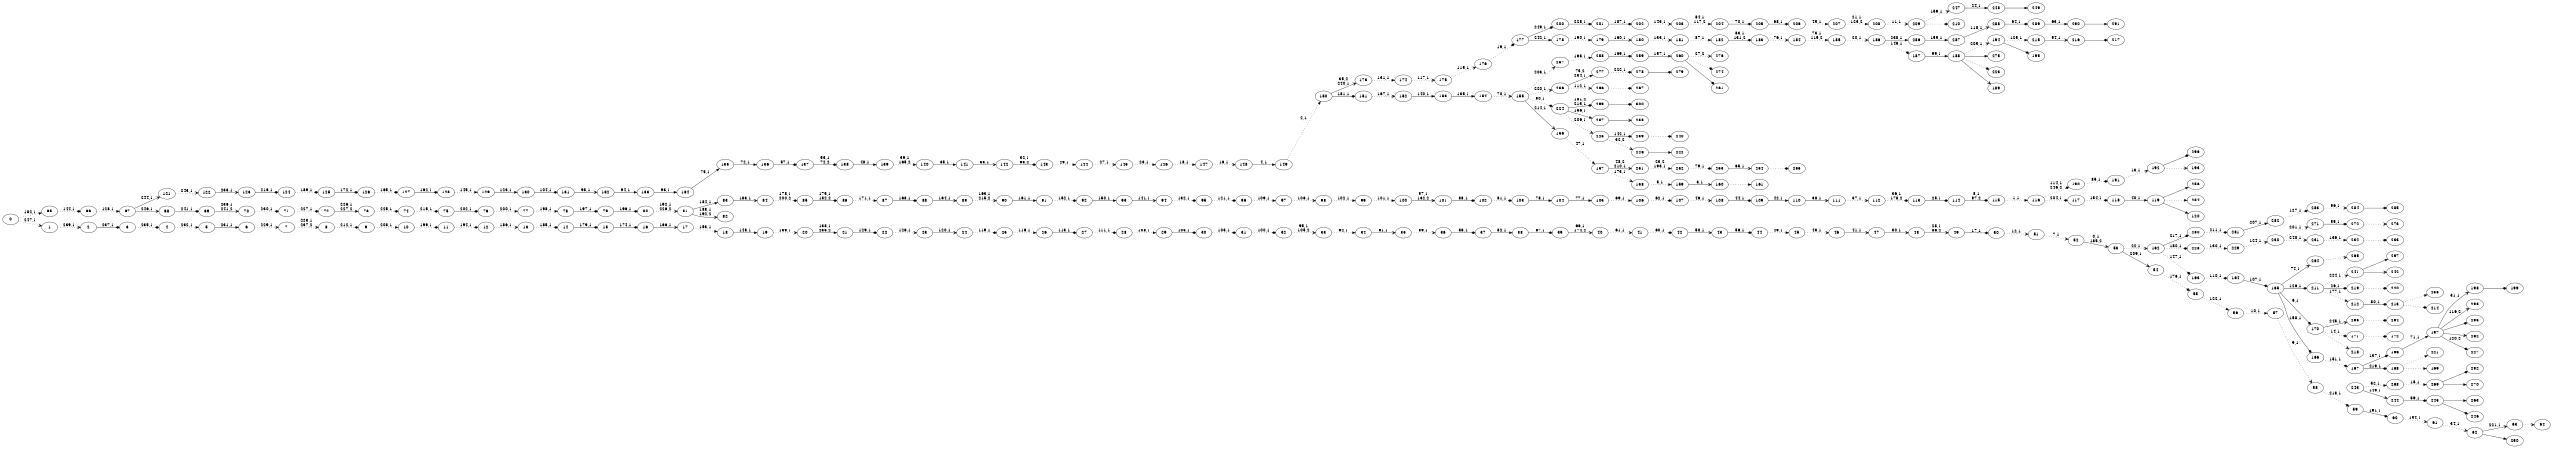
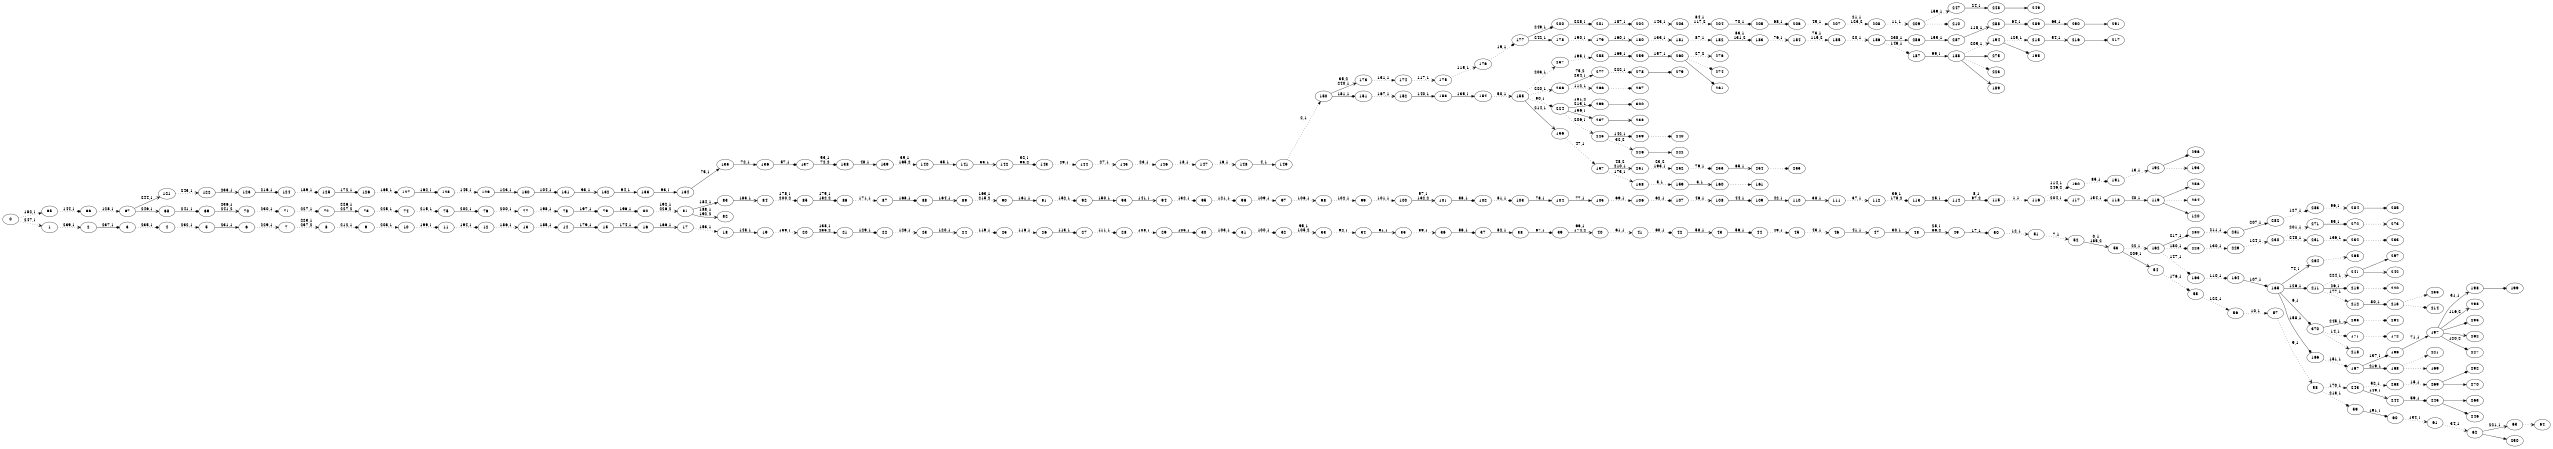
(1502, 94) -> (1502, 94)
(2315, 329) -> (2315, 329)
none -> (2334, 388)
